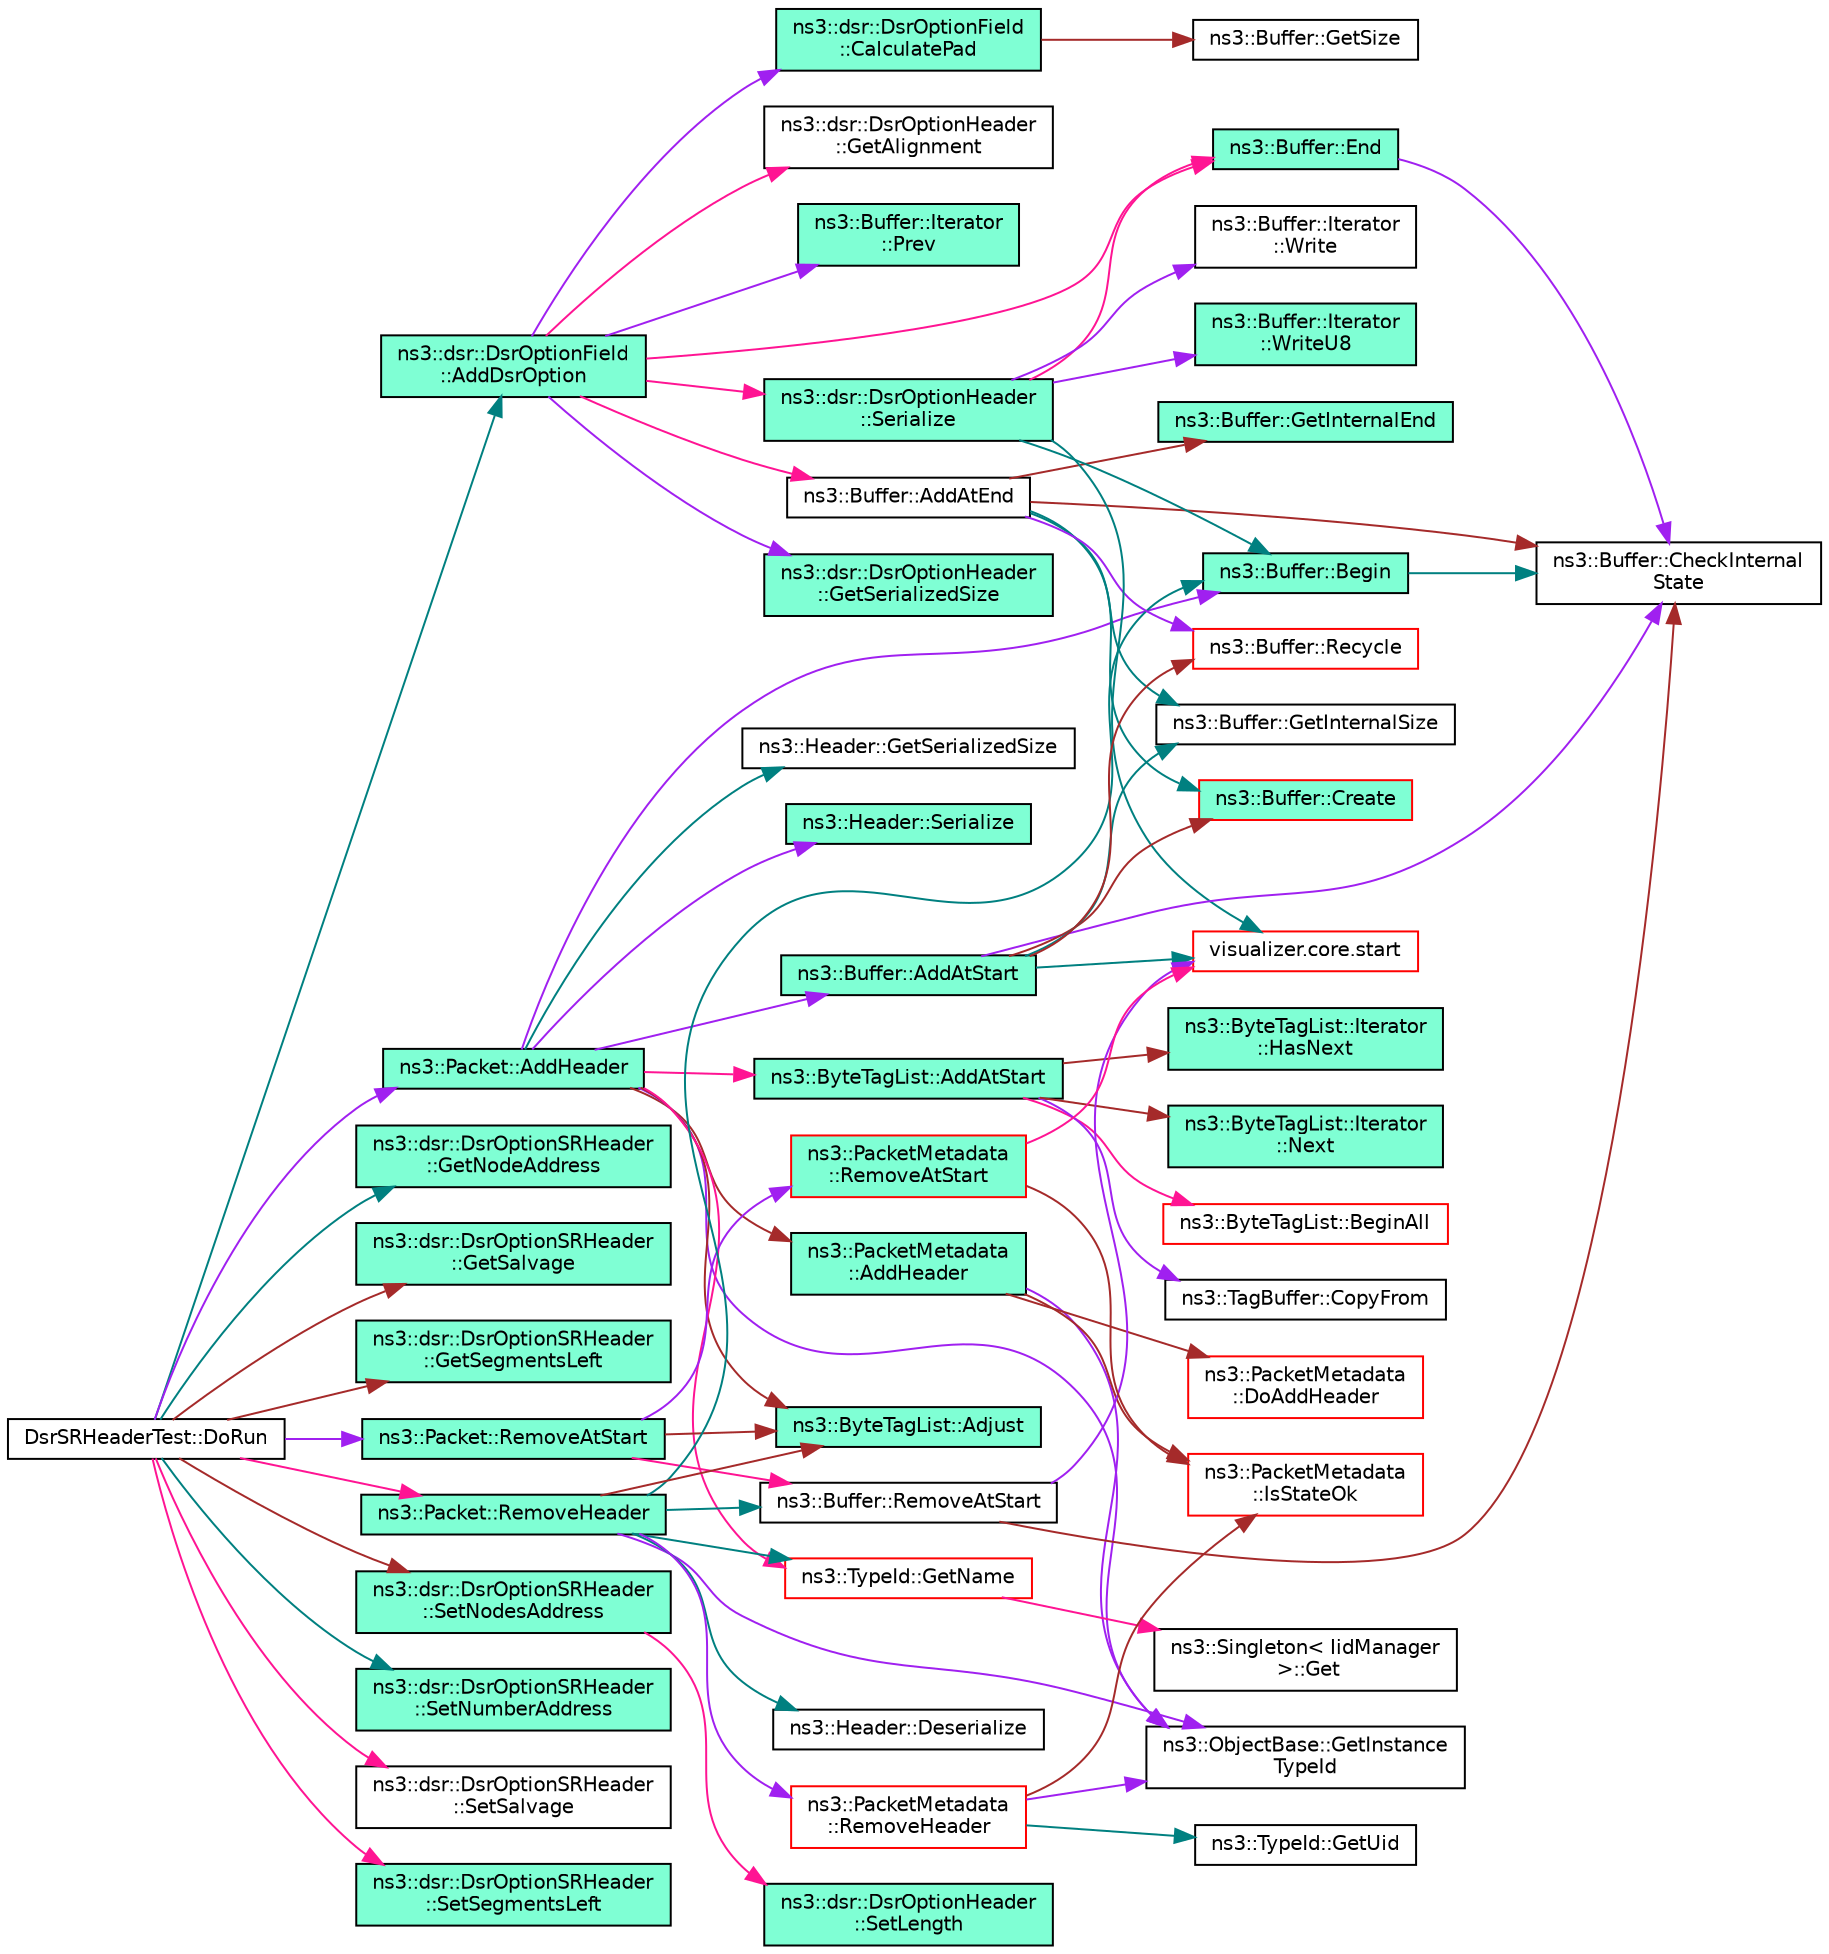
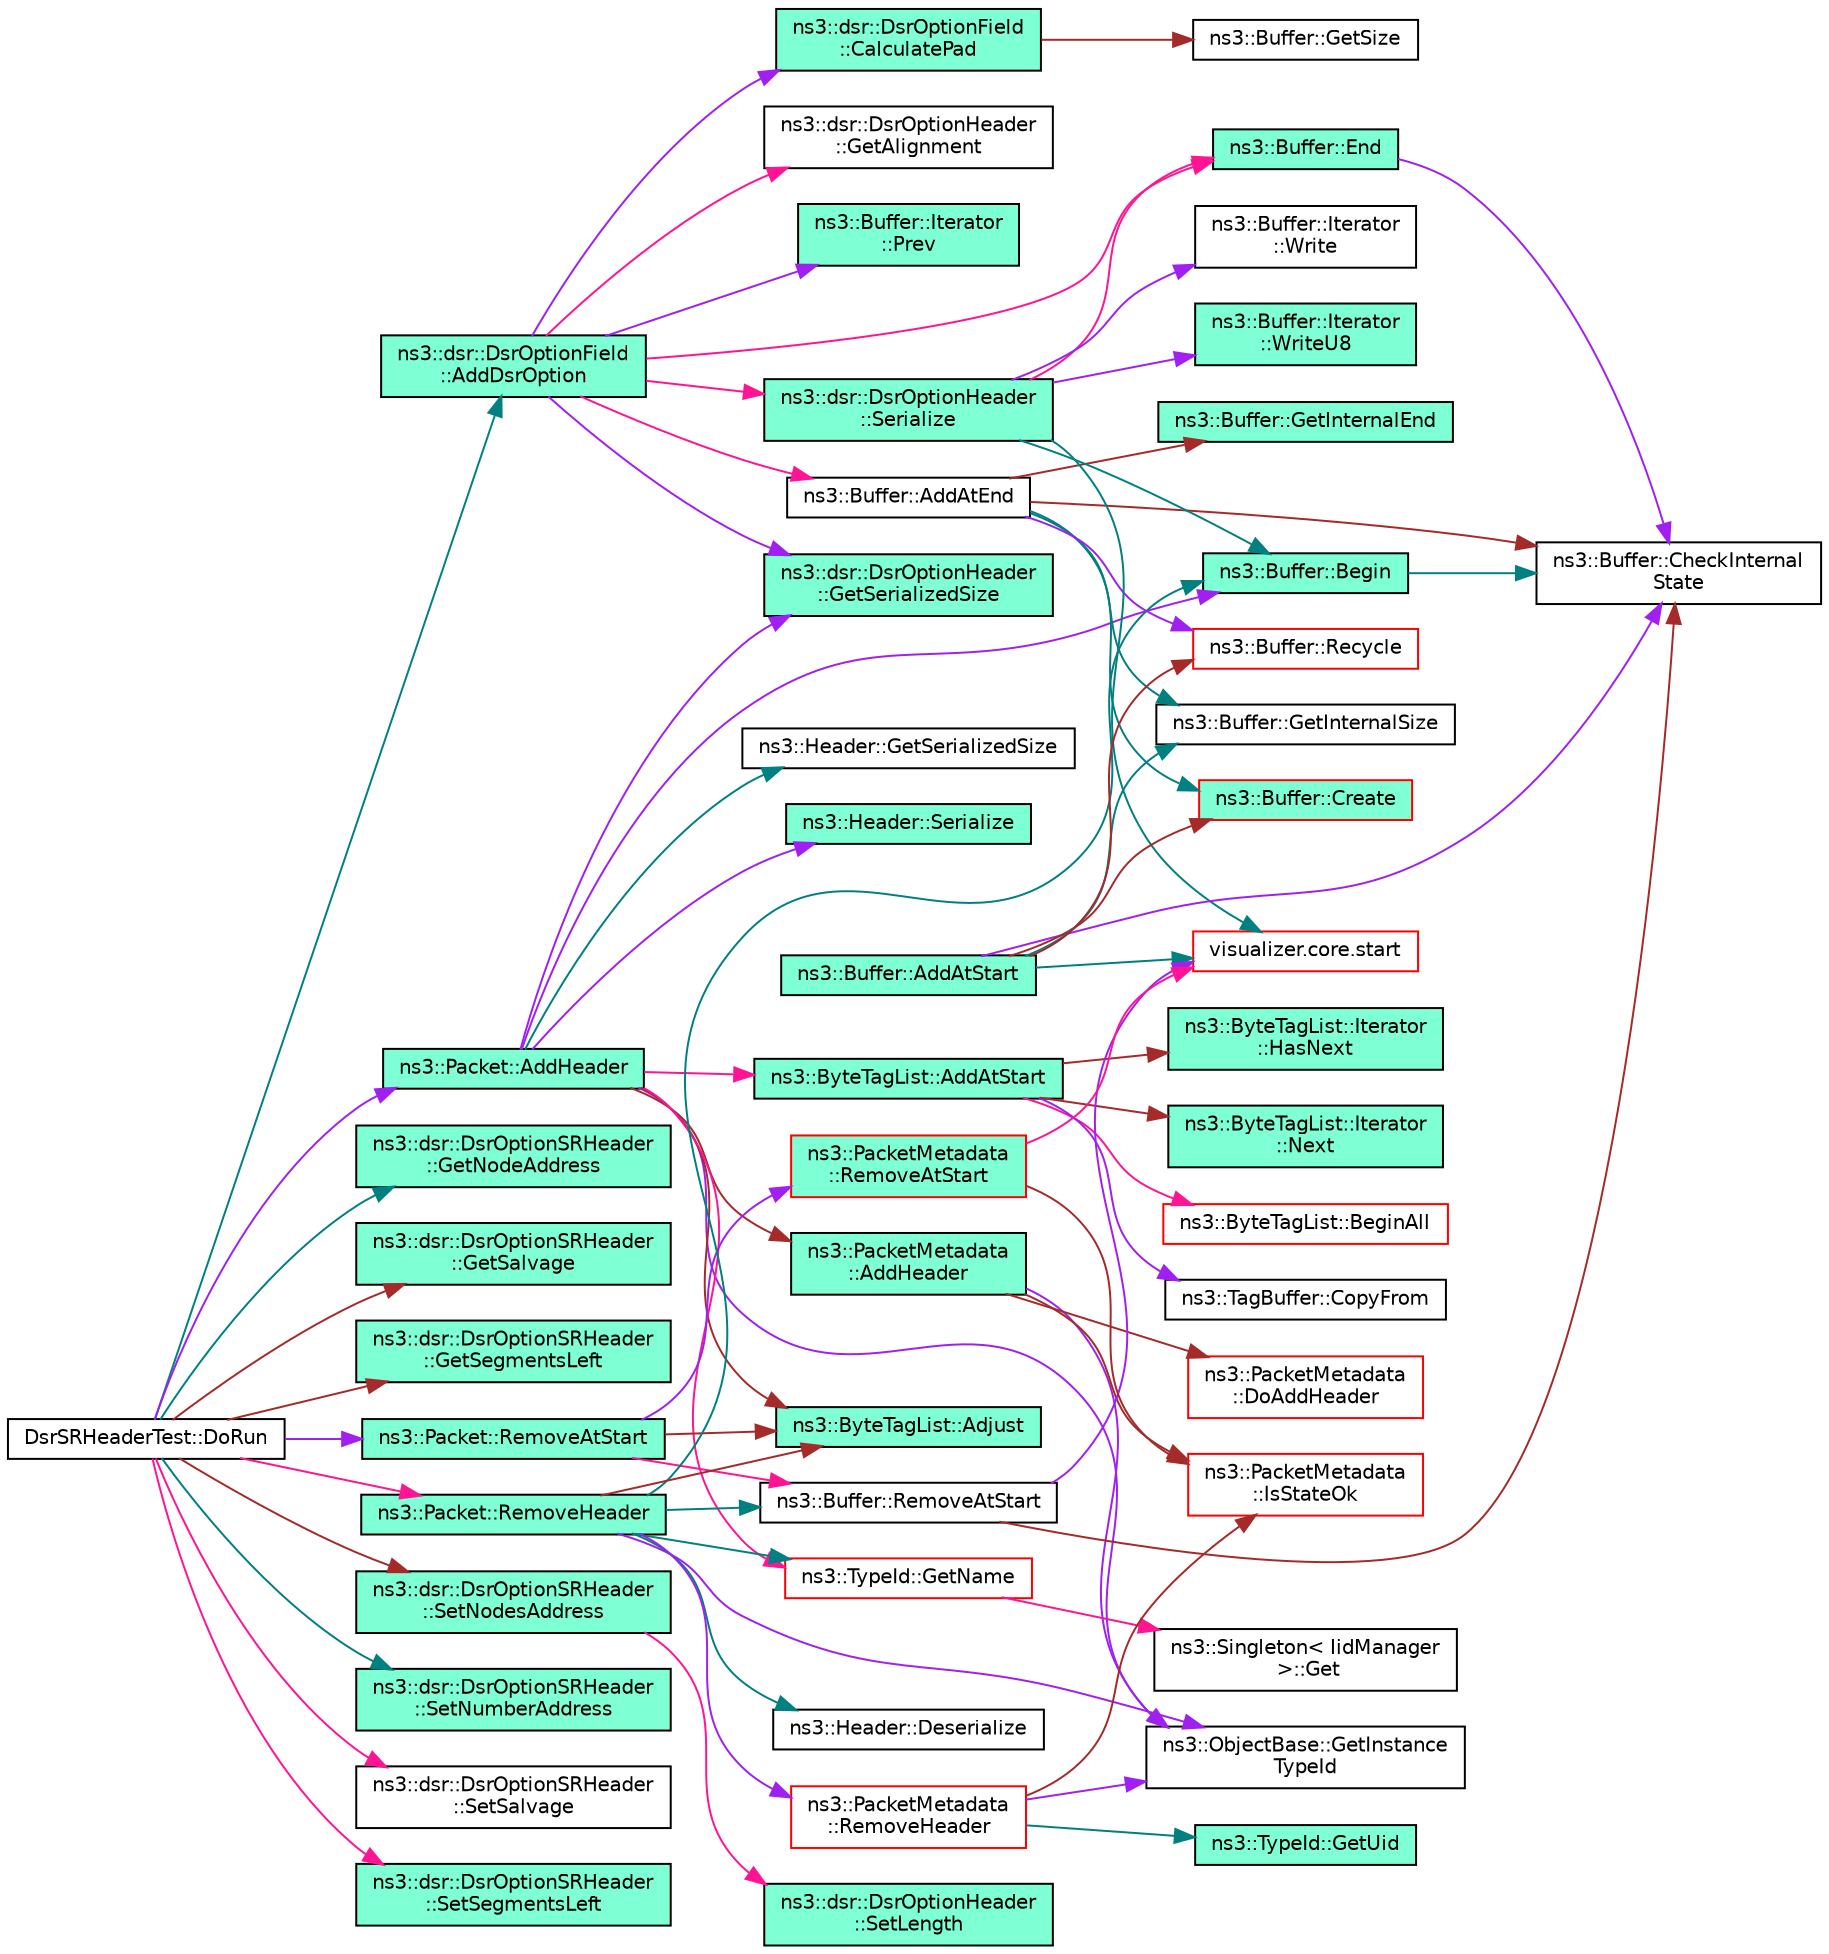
(711, 1022) -> (613, 816)
(1306, 1845) -> (1306, 1845)
